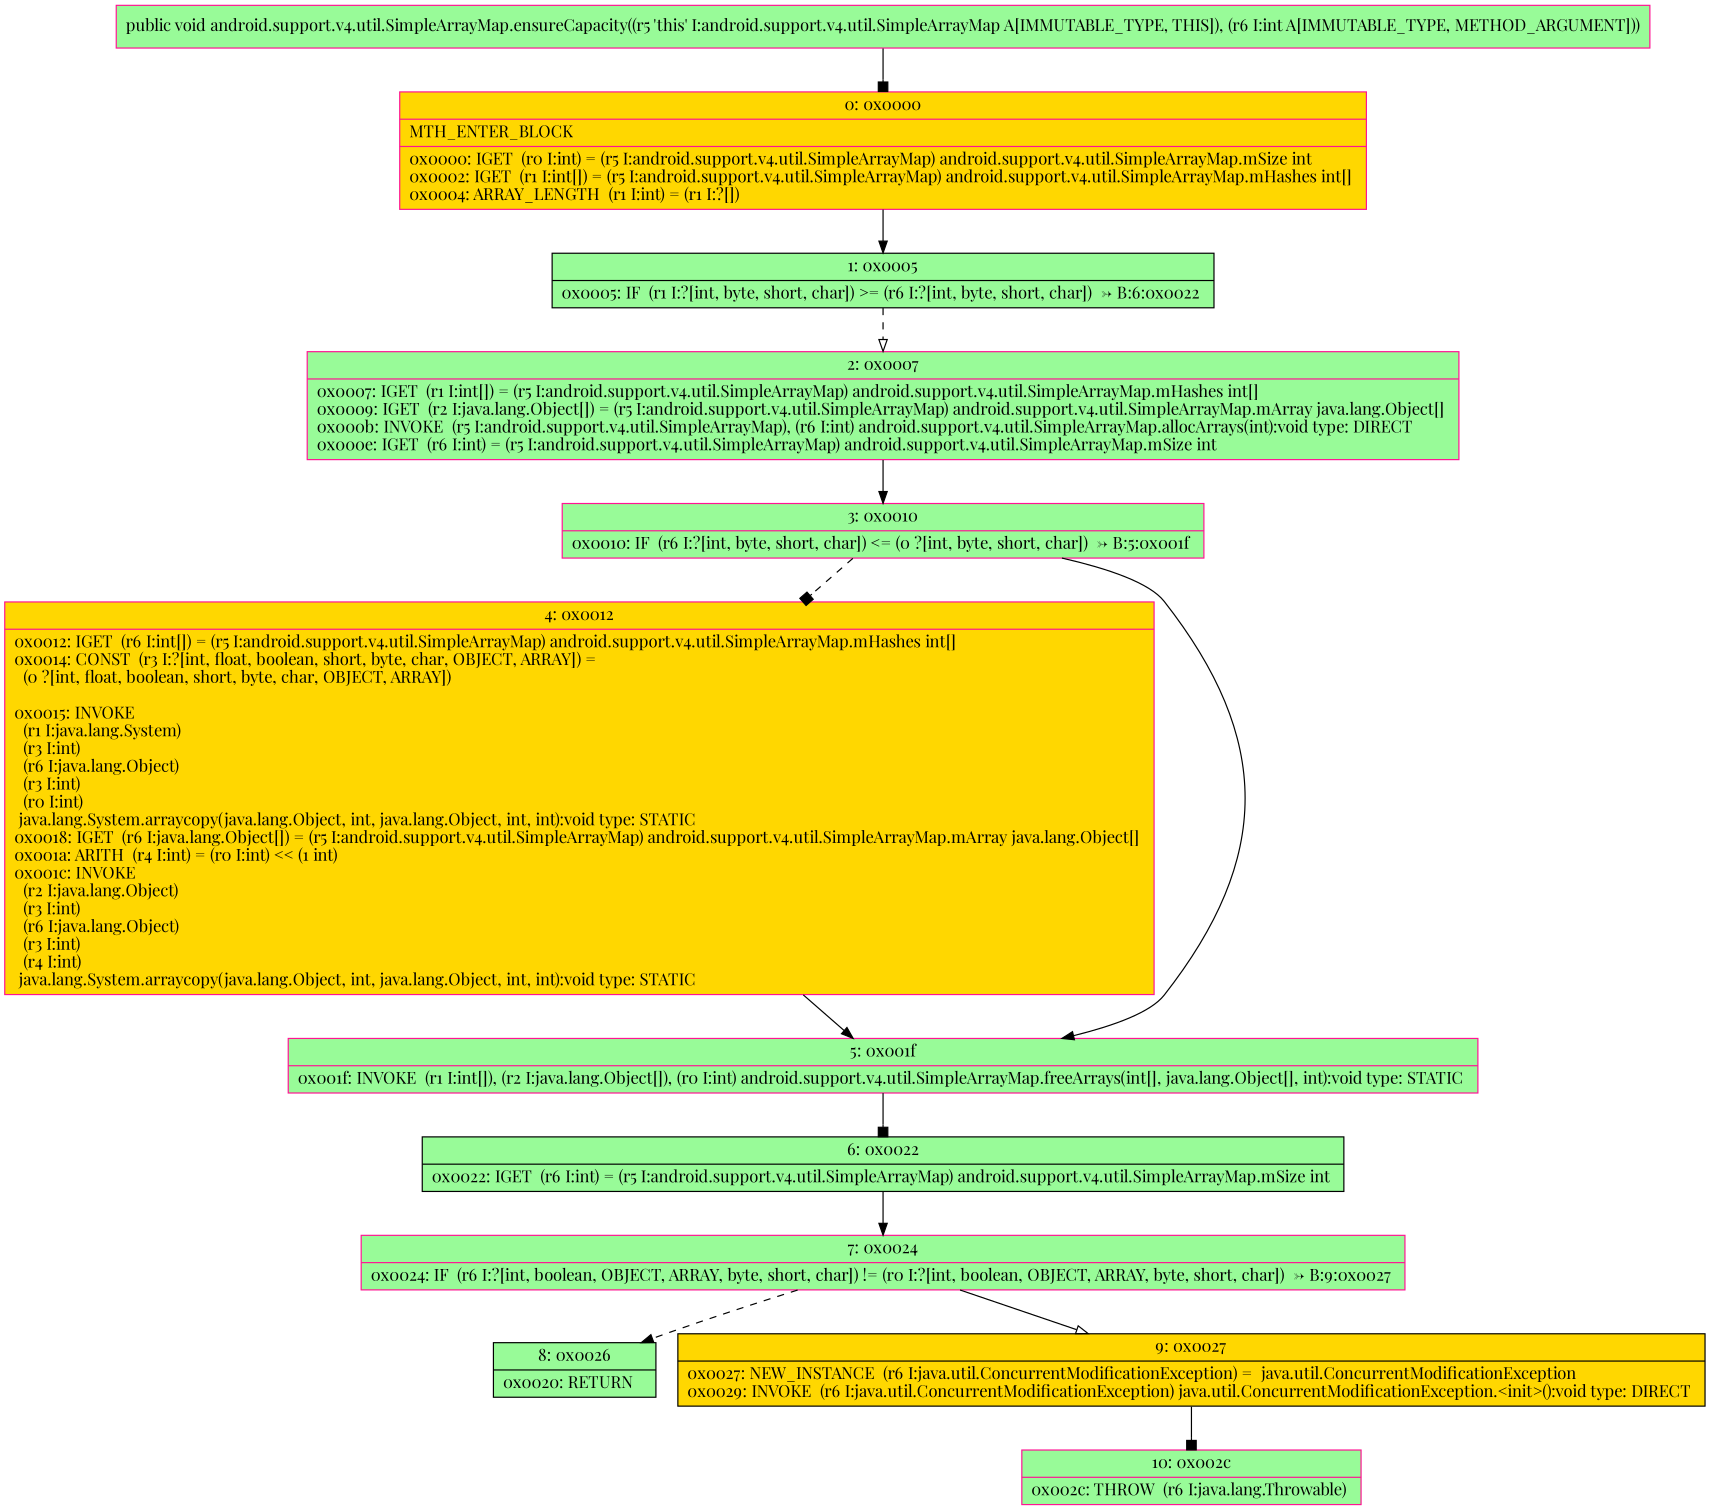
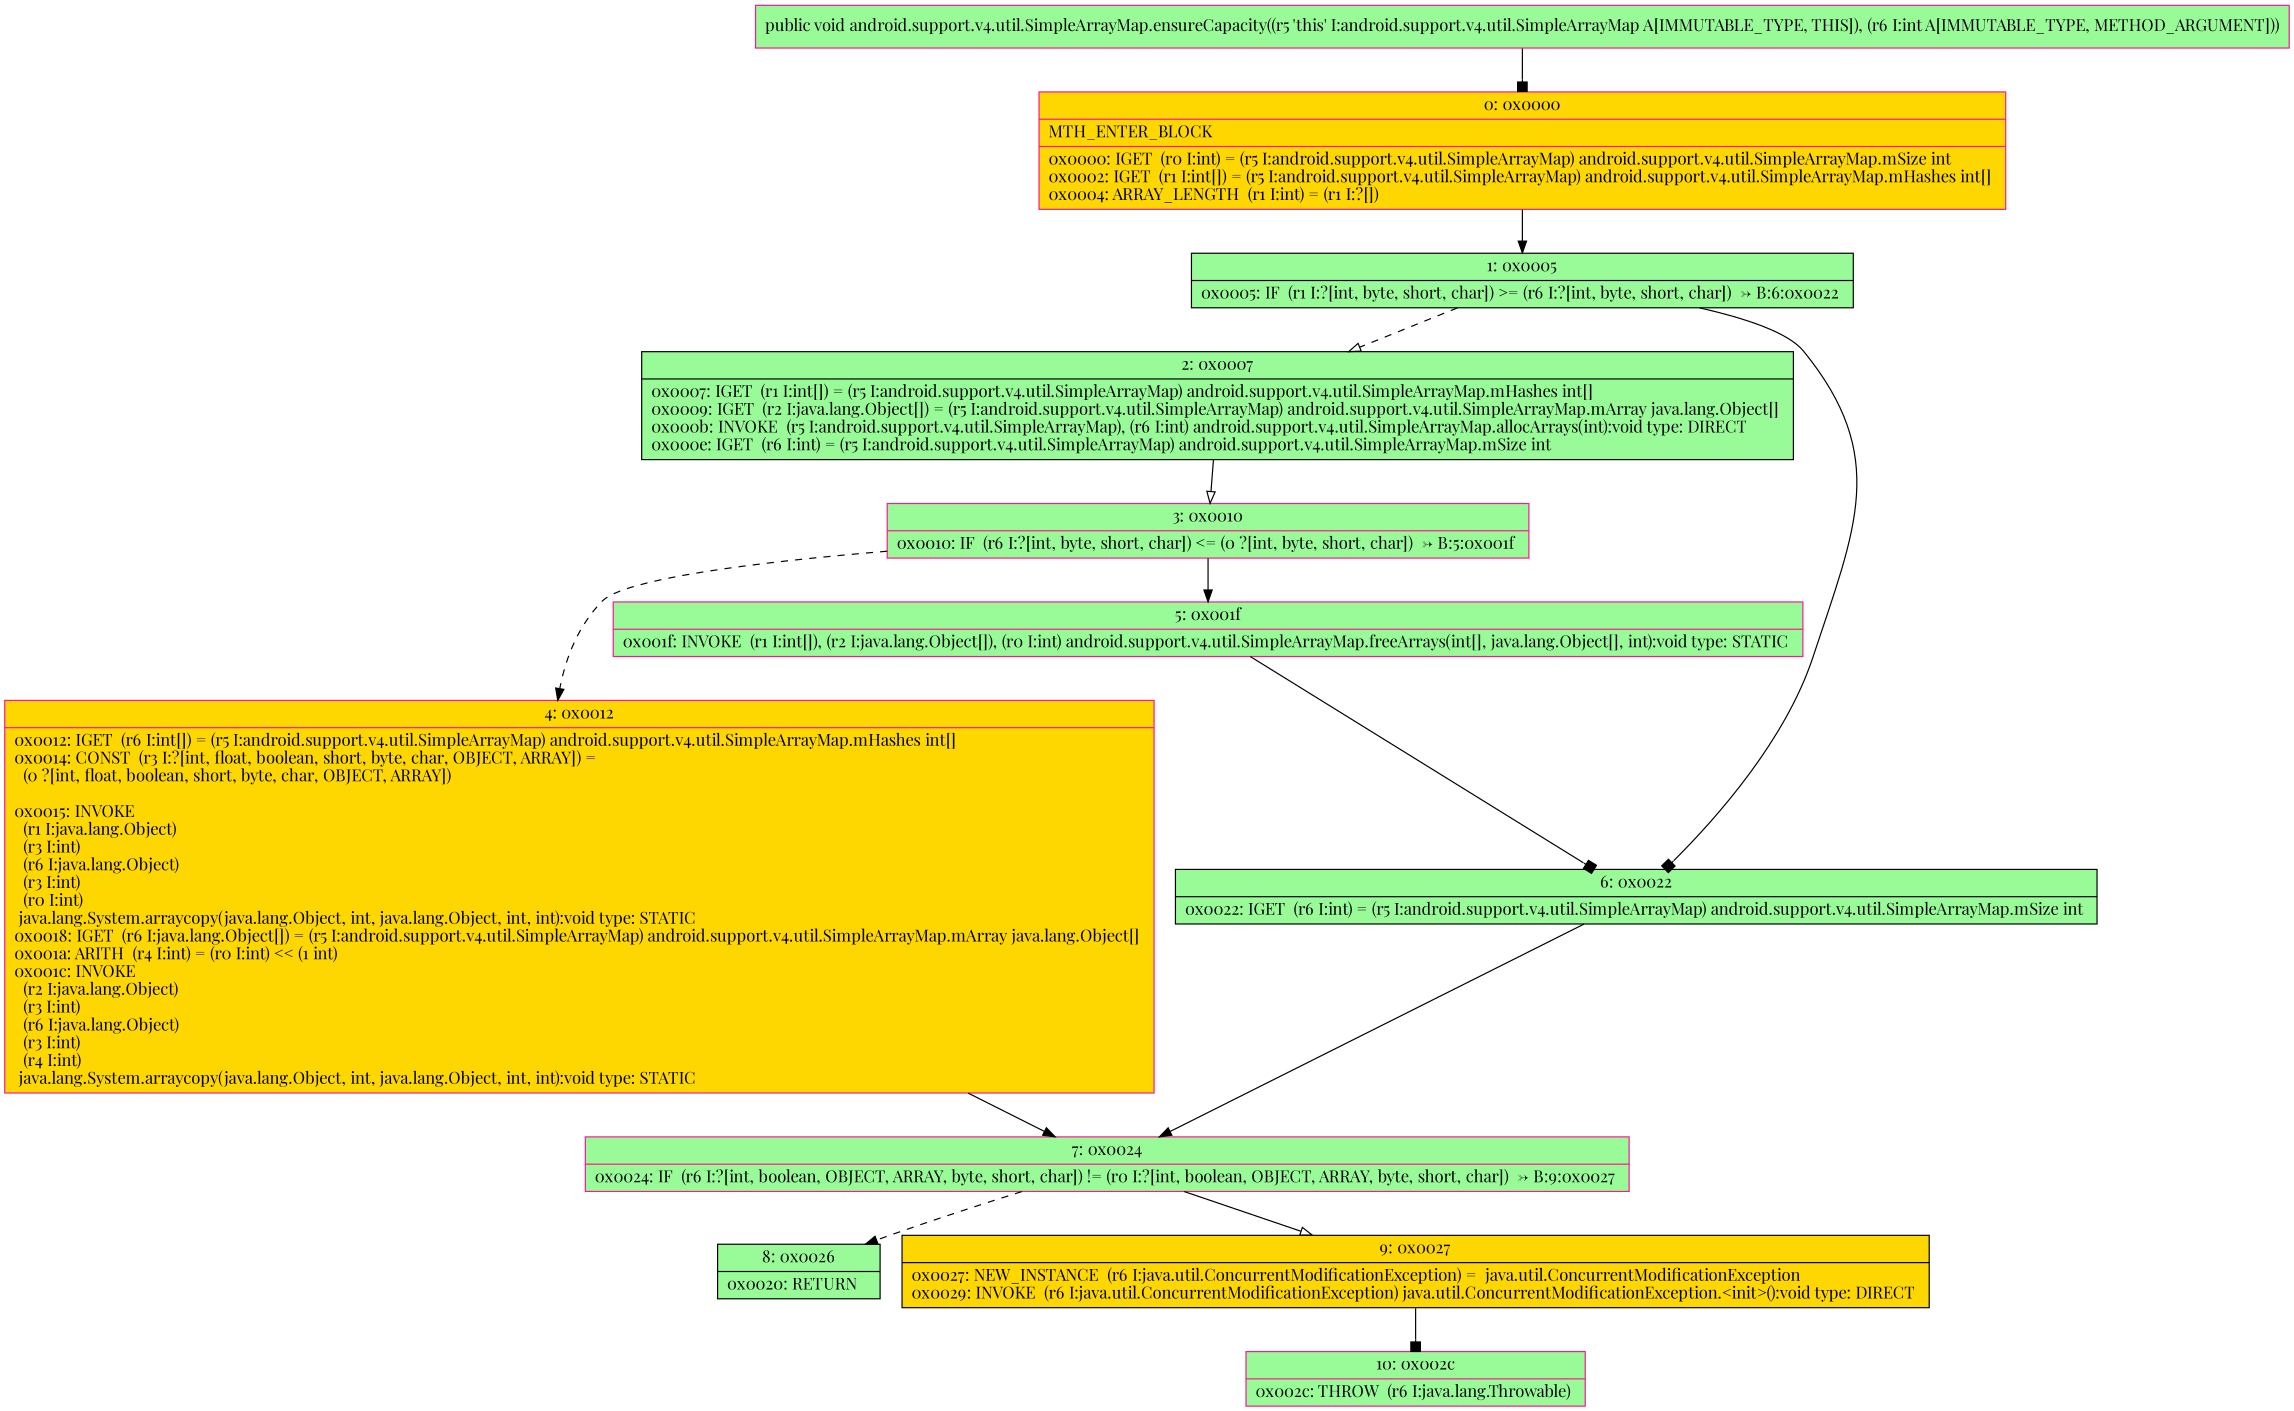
(883, 406) -> (1218, 406)
(883, 476) -> (1212, 476)
none -> (1842, 566)
(833, 576) -> (694, 574)
(98, 731) -> (95, 830)
(824, 1013) -> (1006, 1112)
